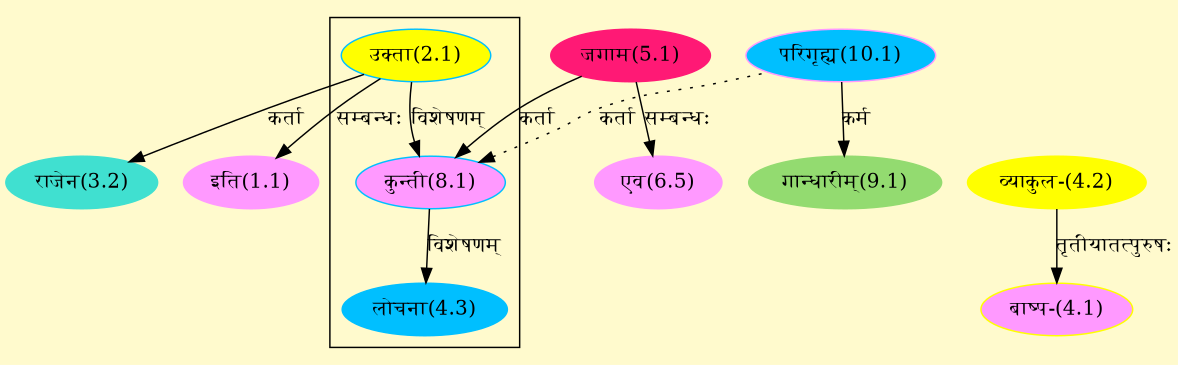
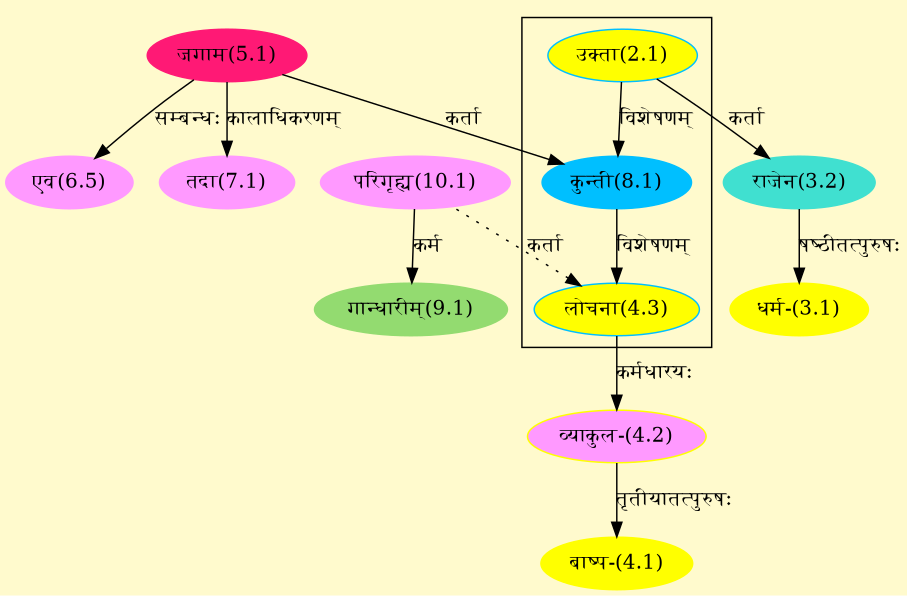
(841, 55) -> (415, 182)
(626, 100) -> (510, 242)
none -> (227, 182)
(251, 182) -> none
(431, 182) -> (617, 182)
(1057, 182) -> (617, 436)
(425, 309) -> (617, 309)
none -> (799, 309)
(1057, 309) -> (617, 563)
none -> (617, 366)
